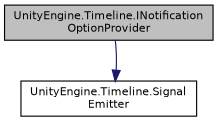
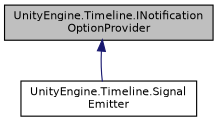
(116, 55) -> (101, 66)
